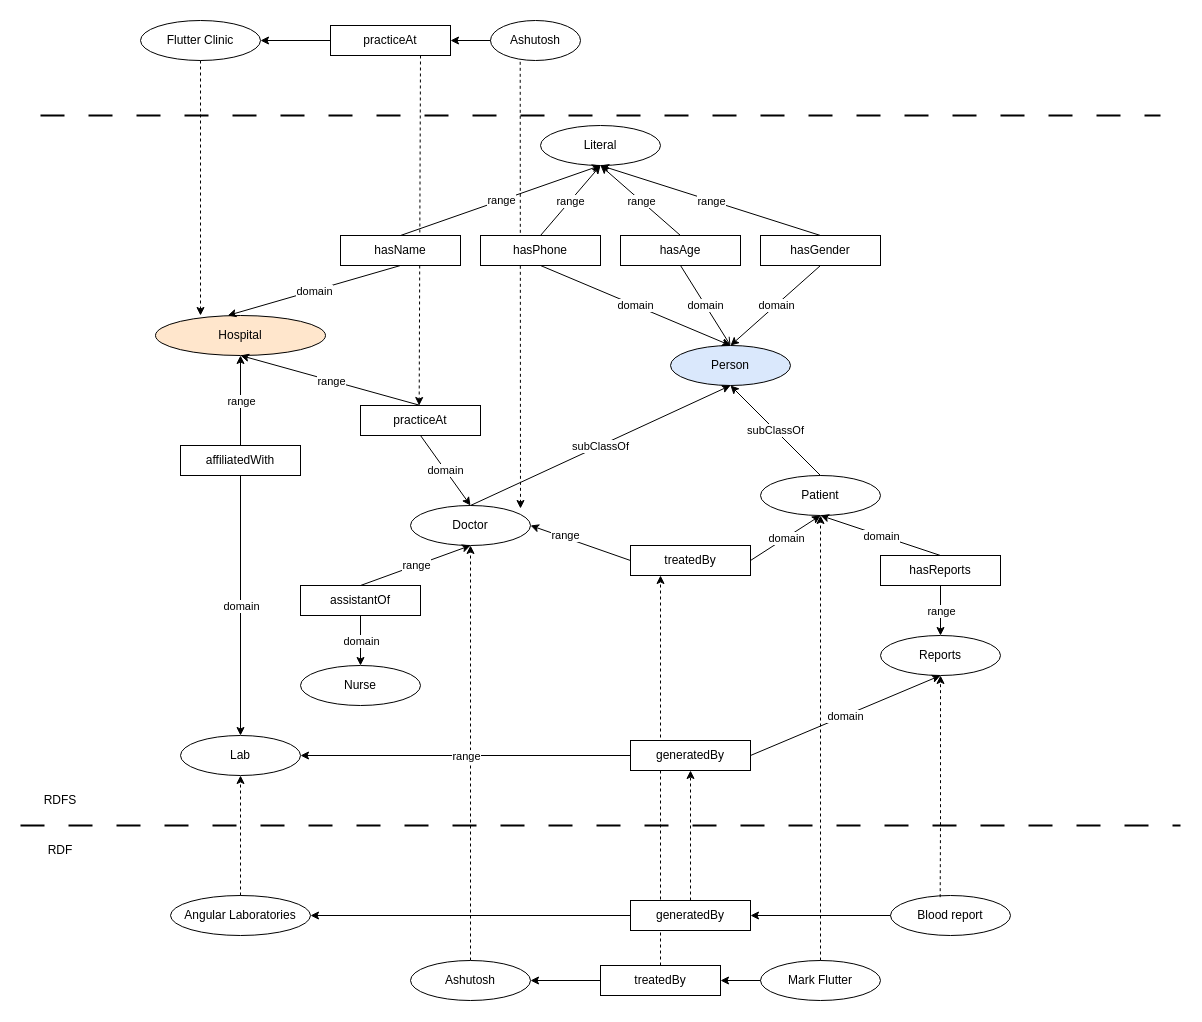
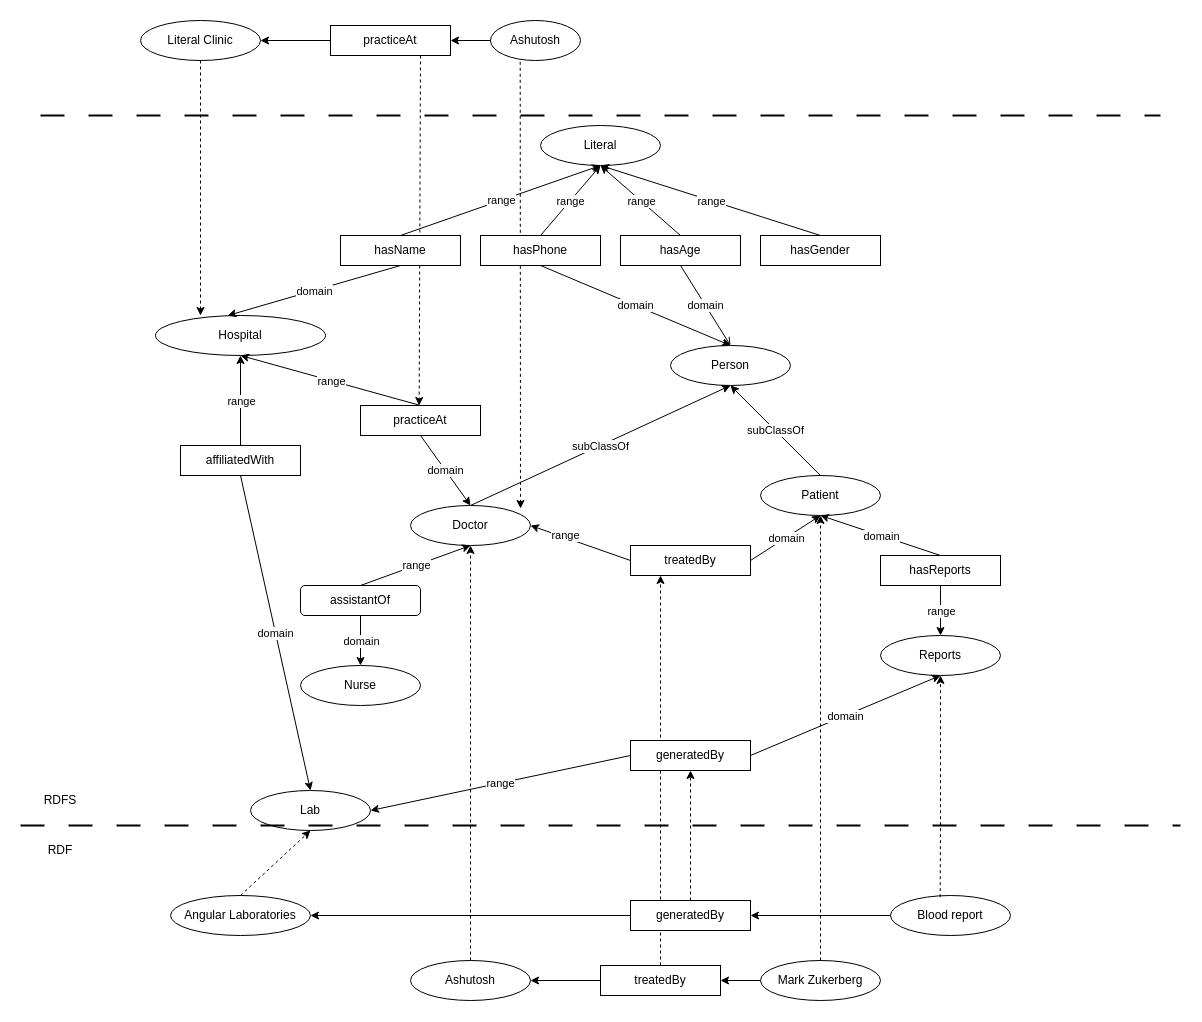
(201, 41) -> (201, 41)
(778, 303) -> none
(241, 336) -> (241, 336)
(731, 366) -> (731, 366)
(361, 601) -> (361, 601)
(241, 756) -> (311, 811)
(821, 981) -> (821, 981)
